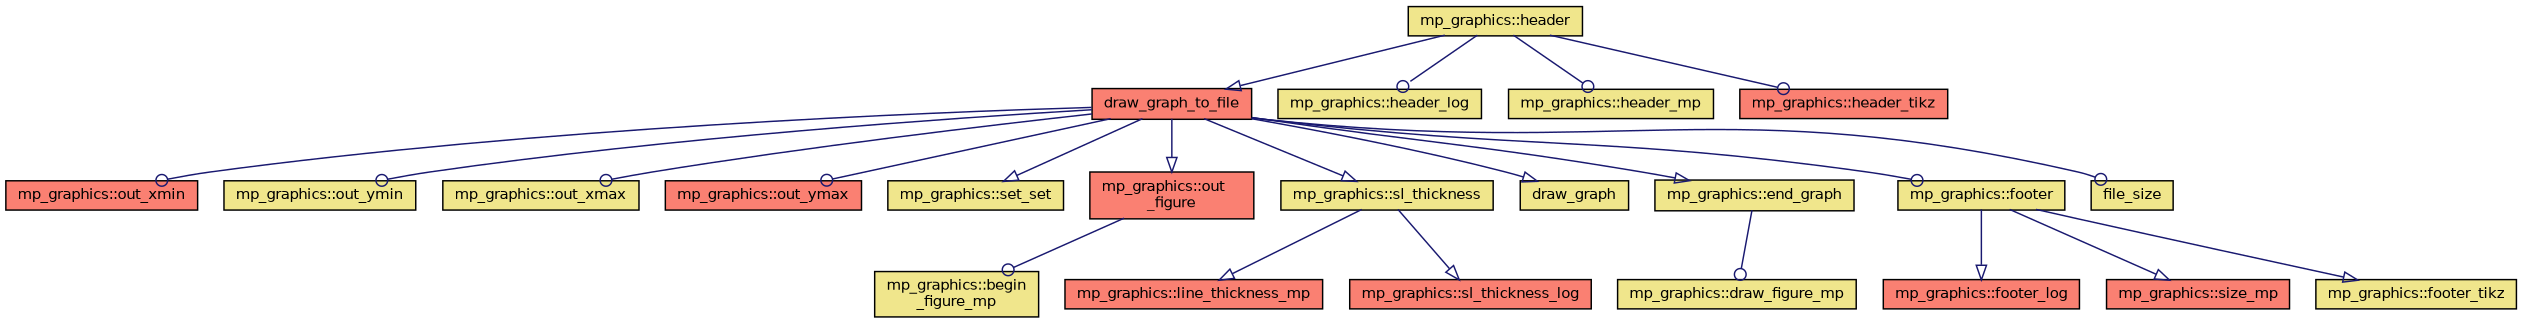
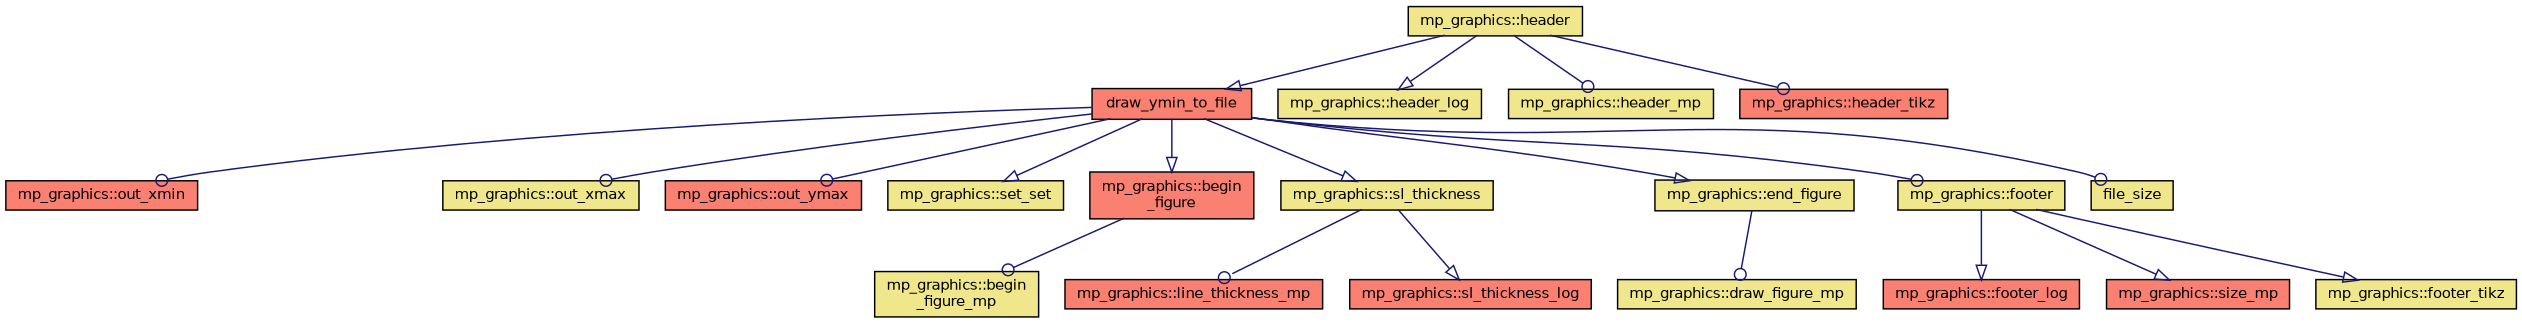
(1444, 58) -> (1444, 58)
(1172, 104) -> (1172, 104)
(320, 195) -> none
(1172, 195) -> (1172, 195)
(1574, 195) -> none
(1754, 195) -> (1754, 195)
(1297, 242) -> (1297, 242)
